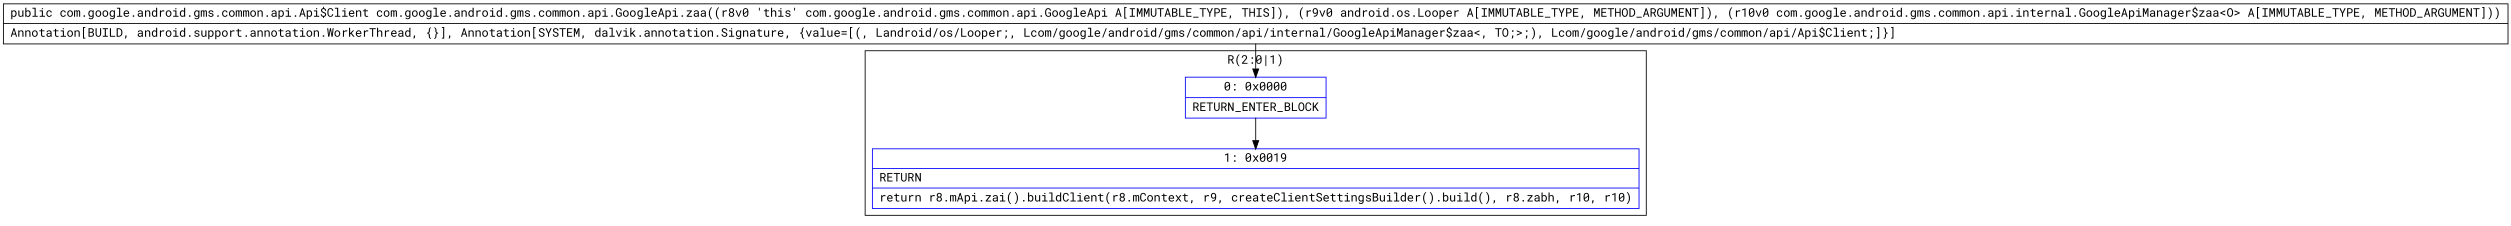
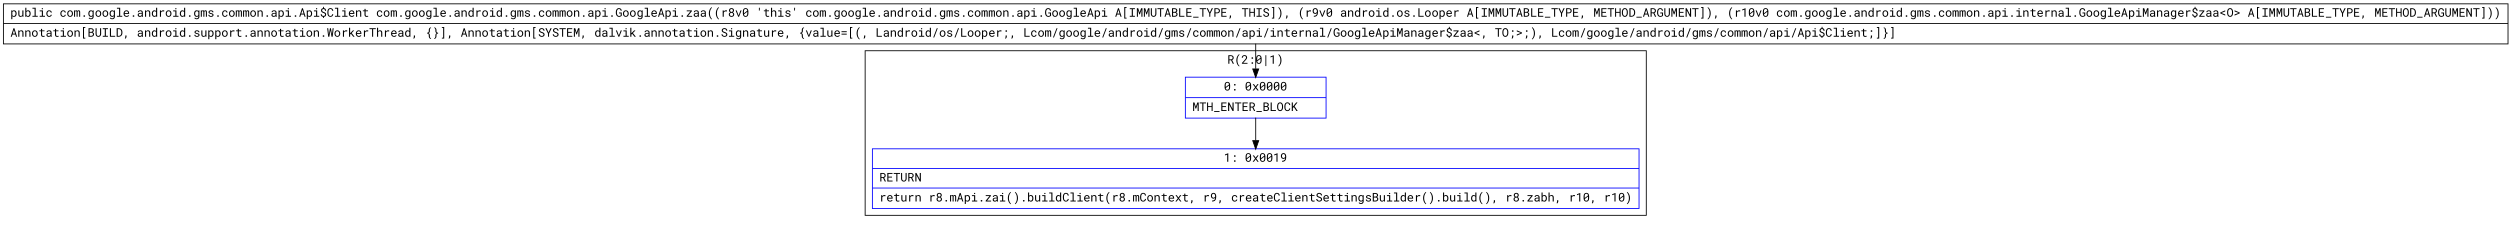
(1256, 107) -> (1245, 107)
